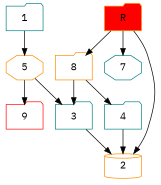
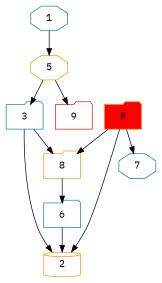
(25, 18) -> (49, 18)
(74, 89) -> (41, 139)
(123, 117) -> (62, 215)
